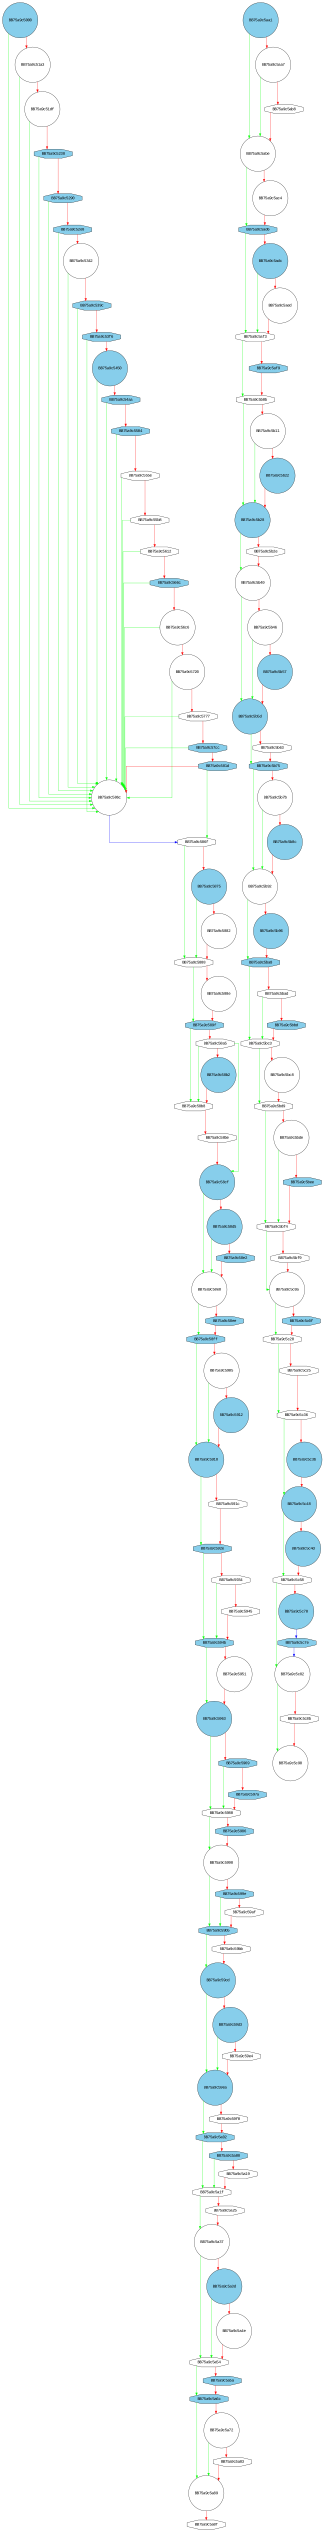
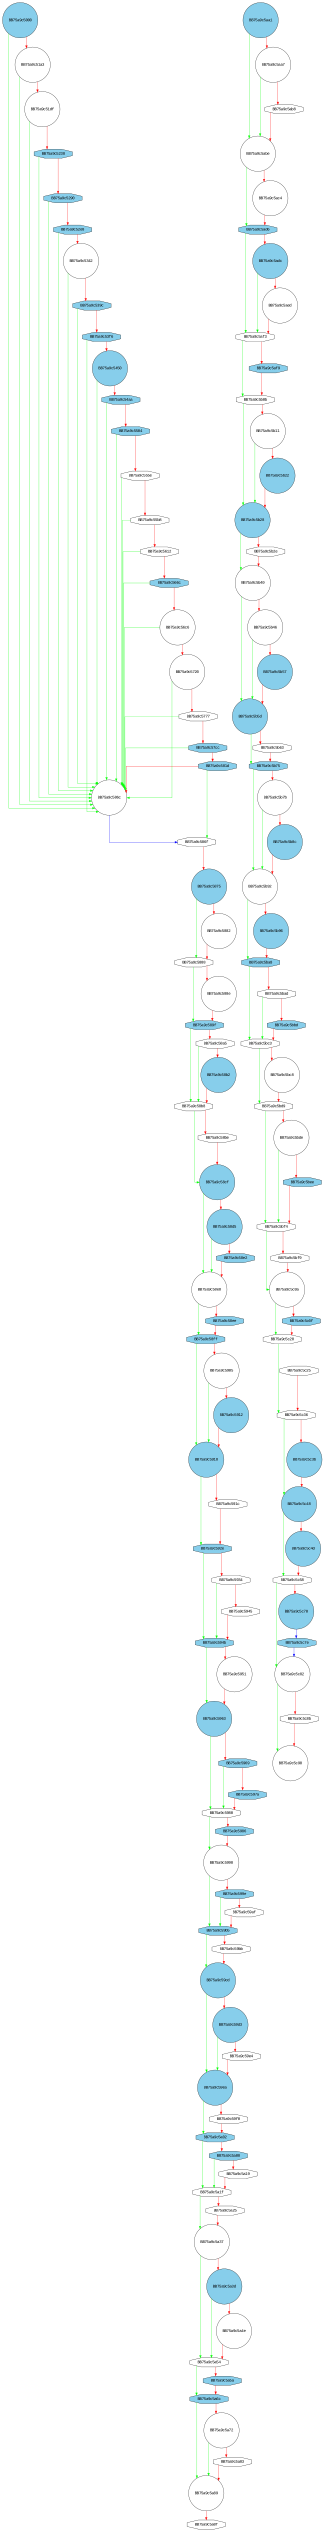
(184, 901) -> none
(239, 1108) -> (195, 1148)
(291, 1354) -> none
